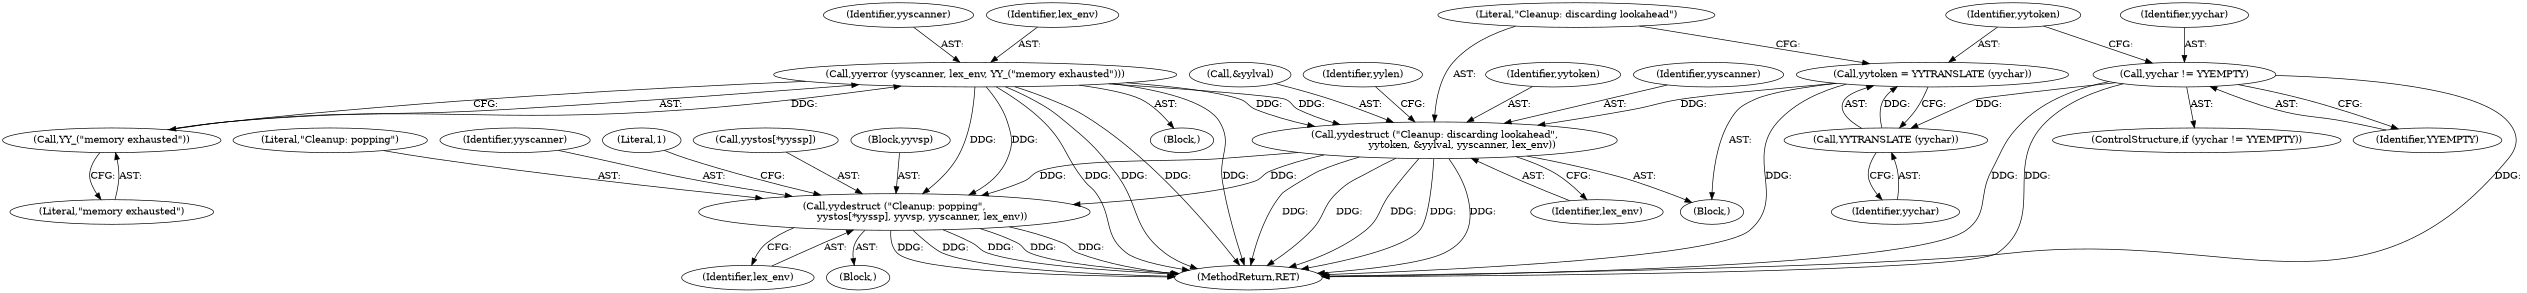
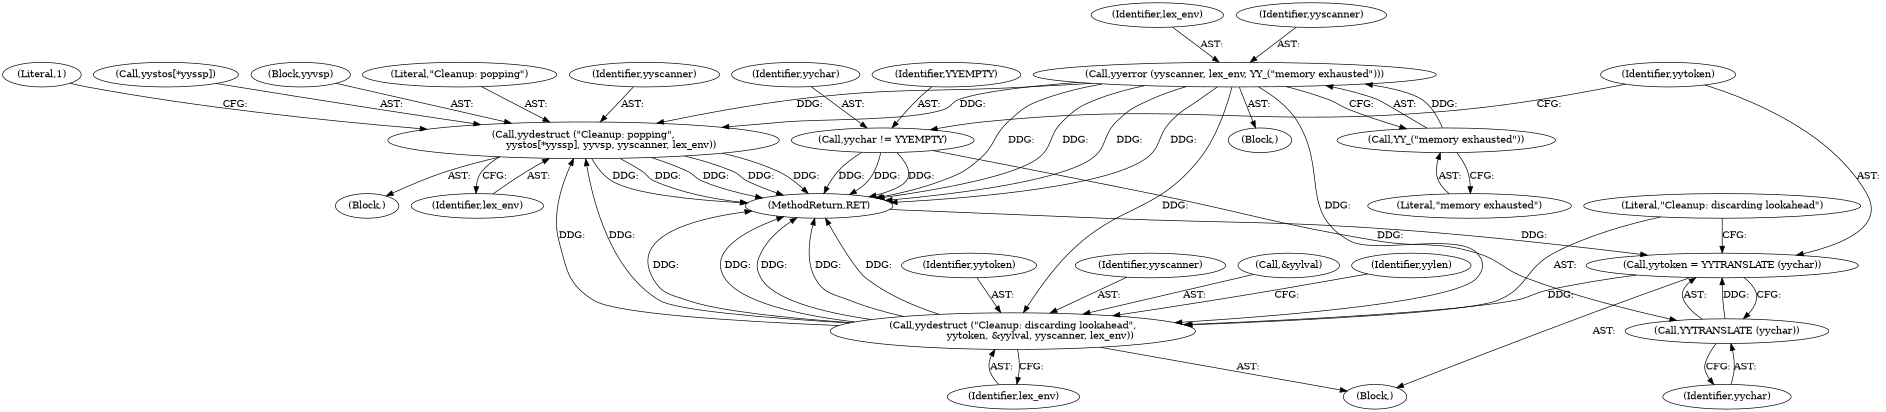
(2316, 102) -> none
(2197, 140) -> none
(1638, 255) -> (1247, 222)
